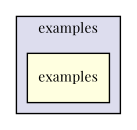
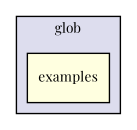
(68, 29) -> (68, 29)
